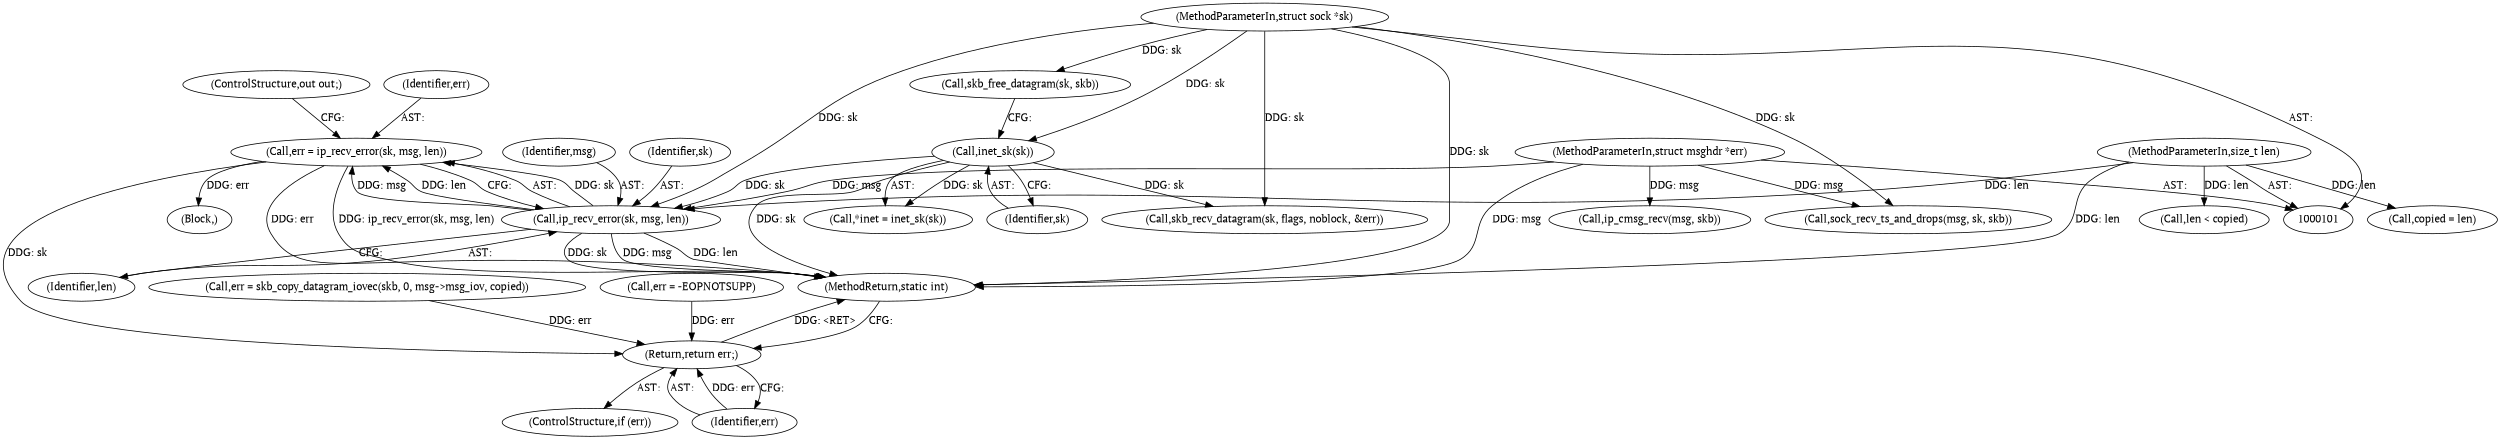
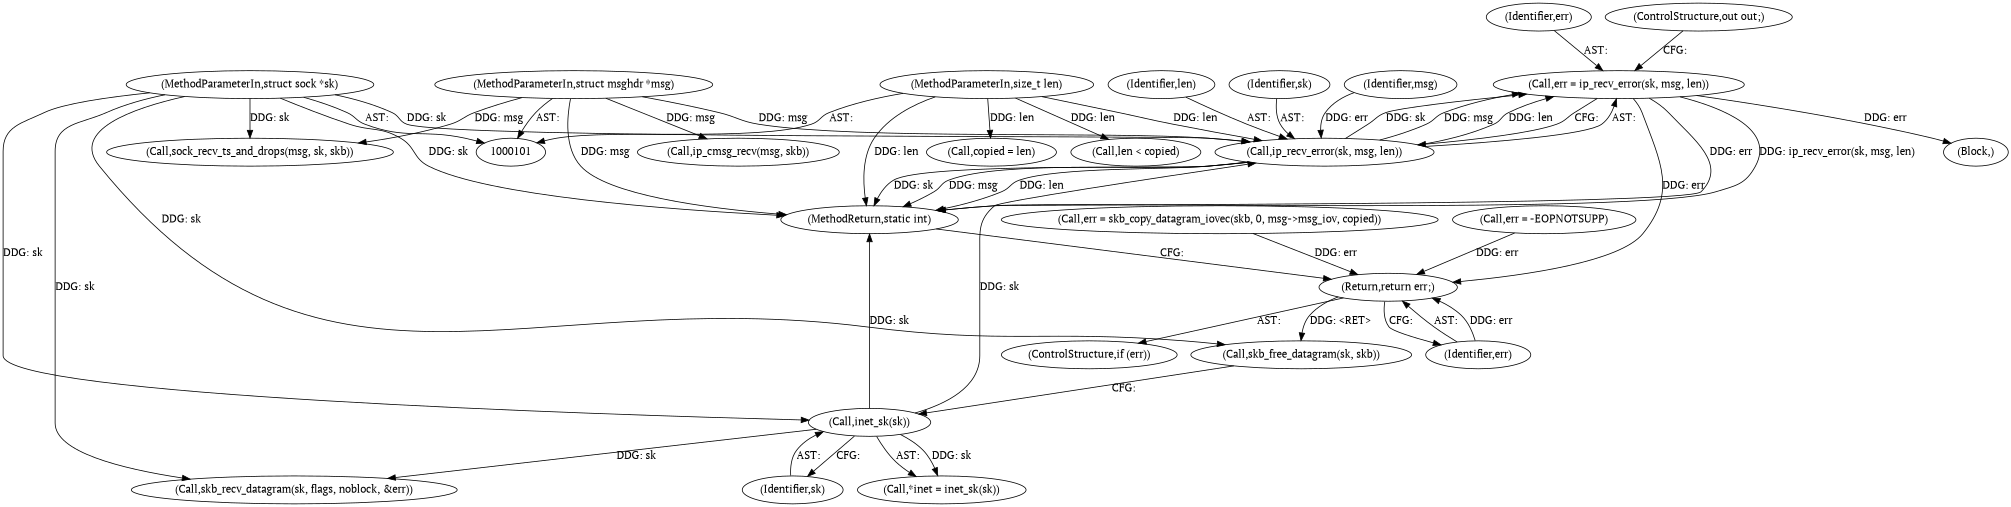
(1650, 152) -> (574, 85)
(634, 186) -> (1347, 118)
(329, 252) -> none
(28, 253) -> (1684, 186)
(779, 321) -> (1315, 310)
